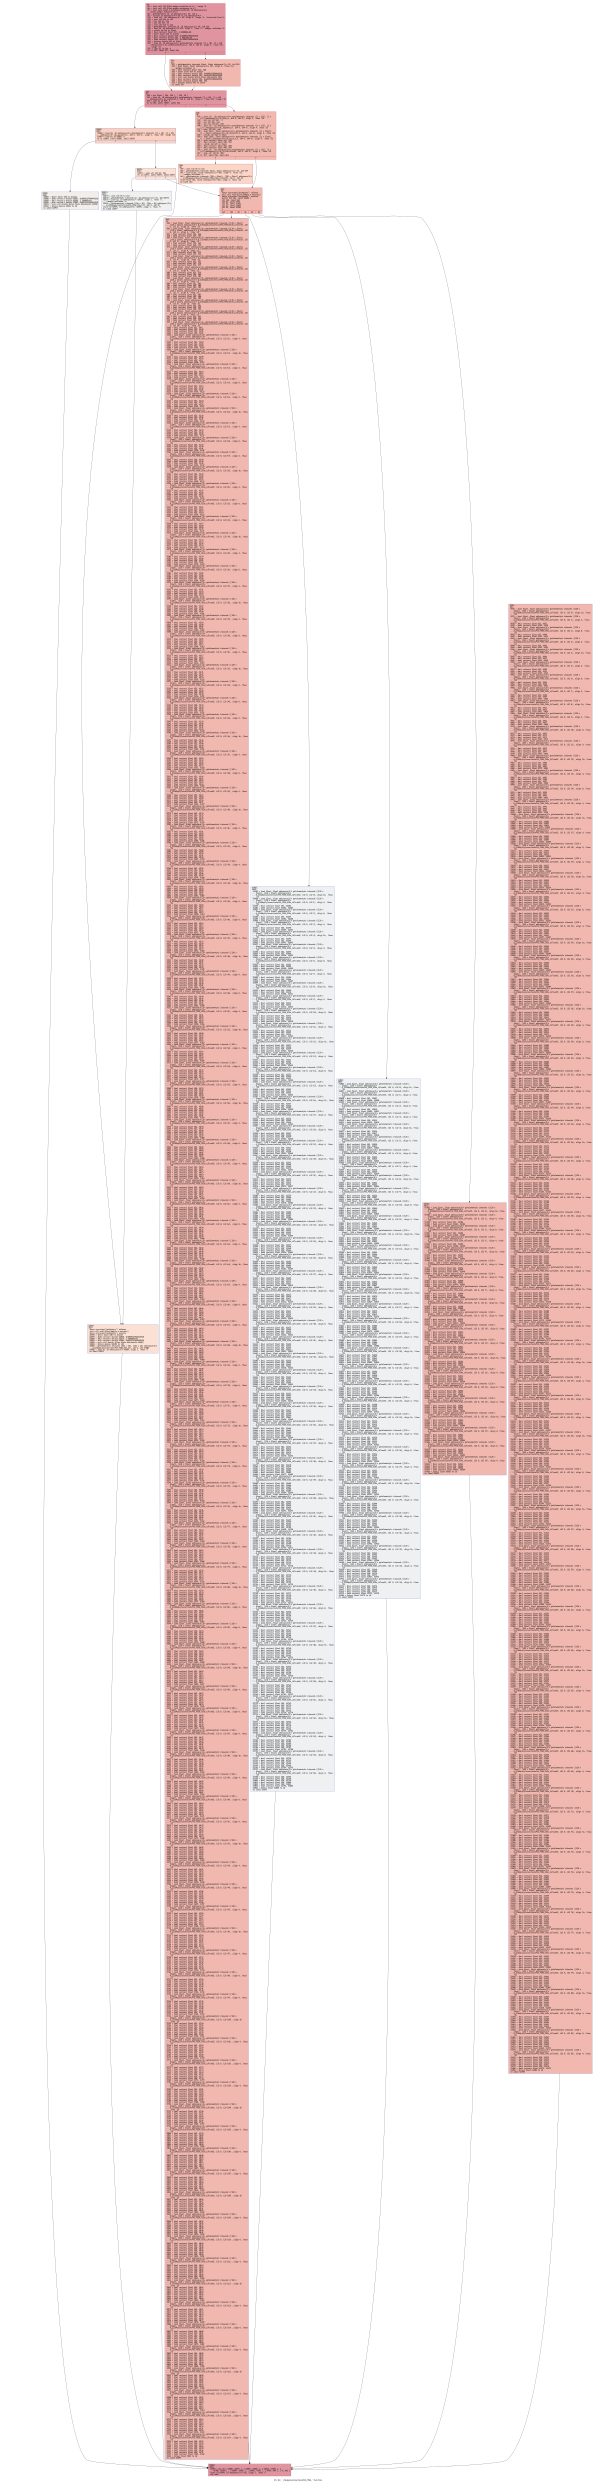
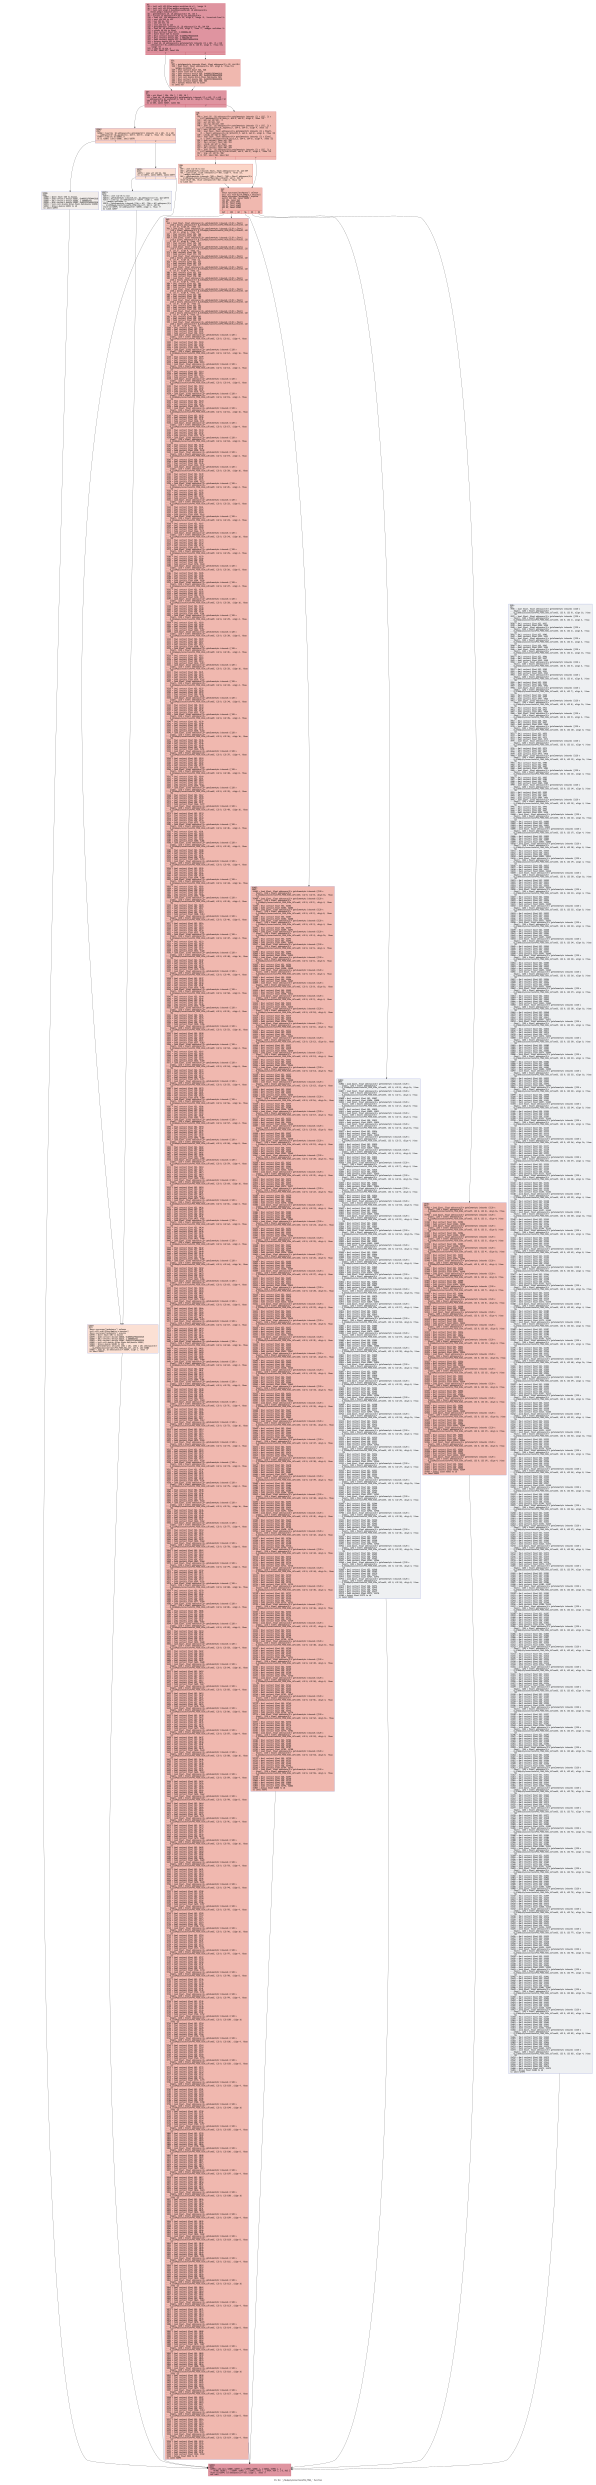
(192, 188) -> (226, 185)
(293, 1339) -> (293, 1339)
(550, 1339) -> (550, 1339)
